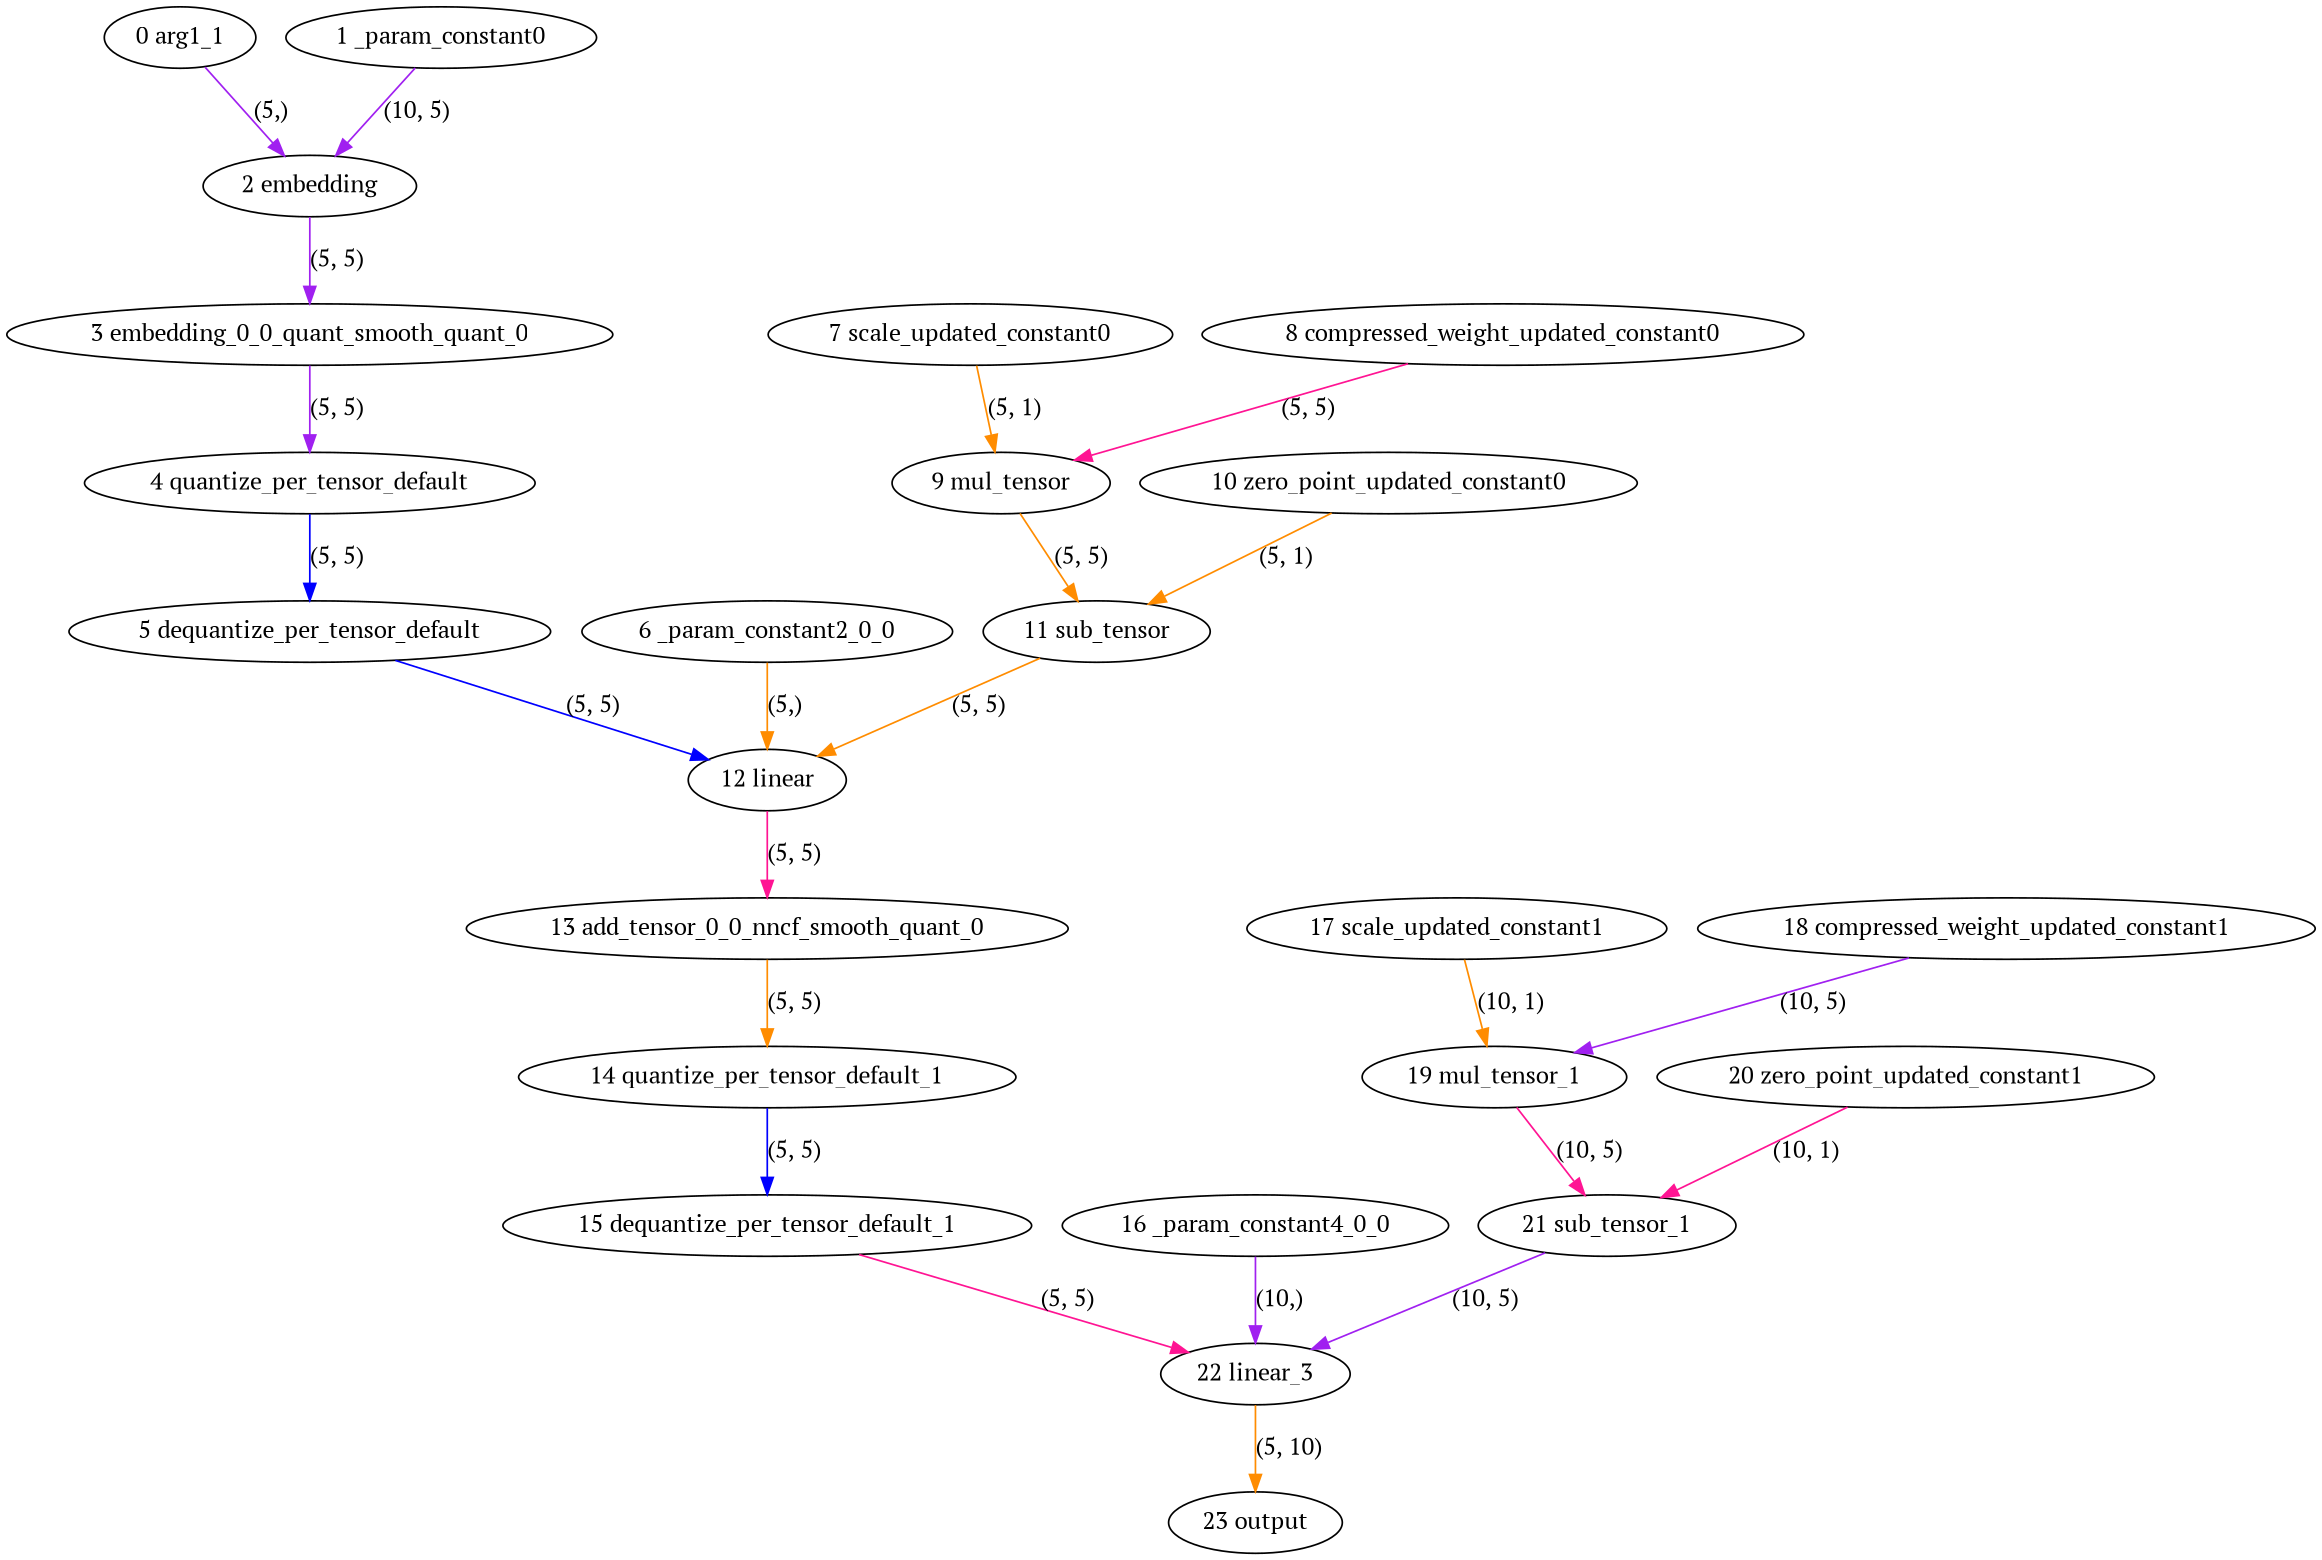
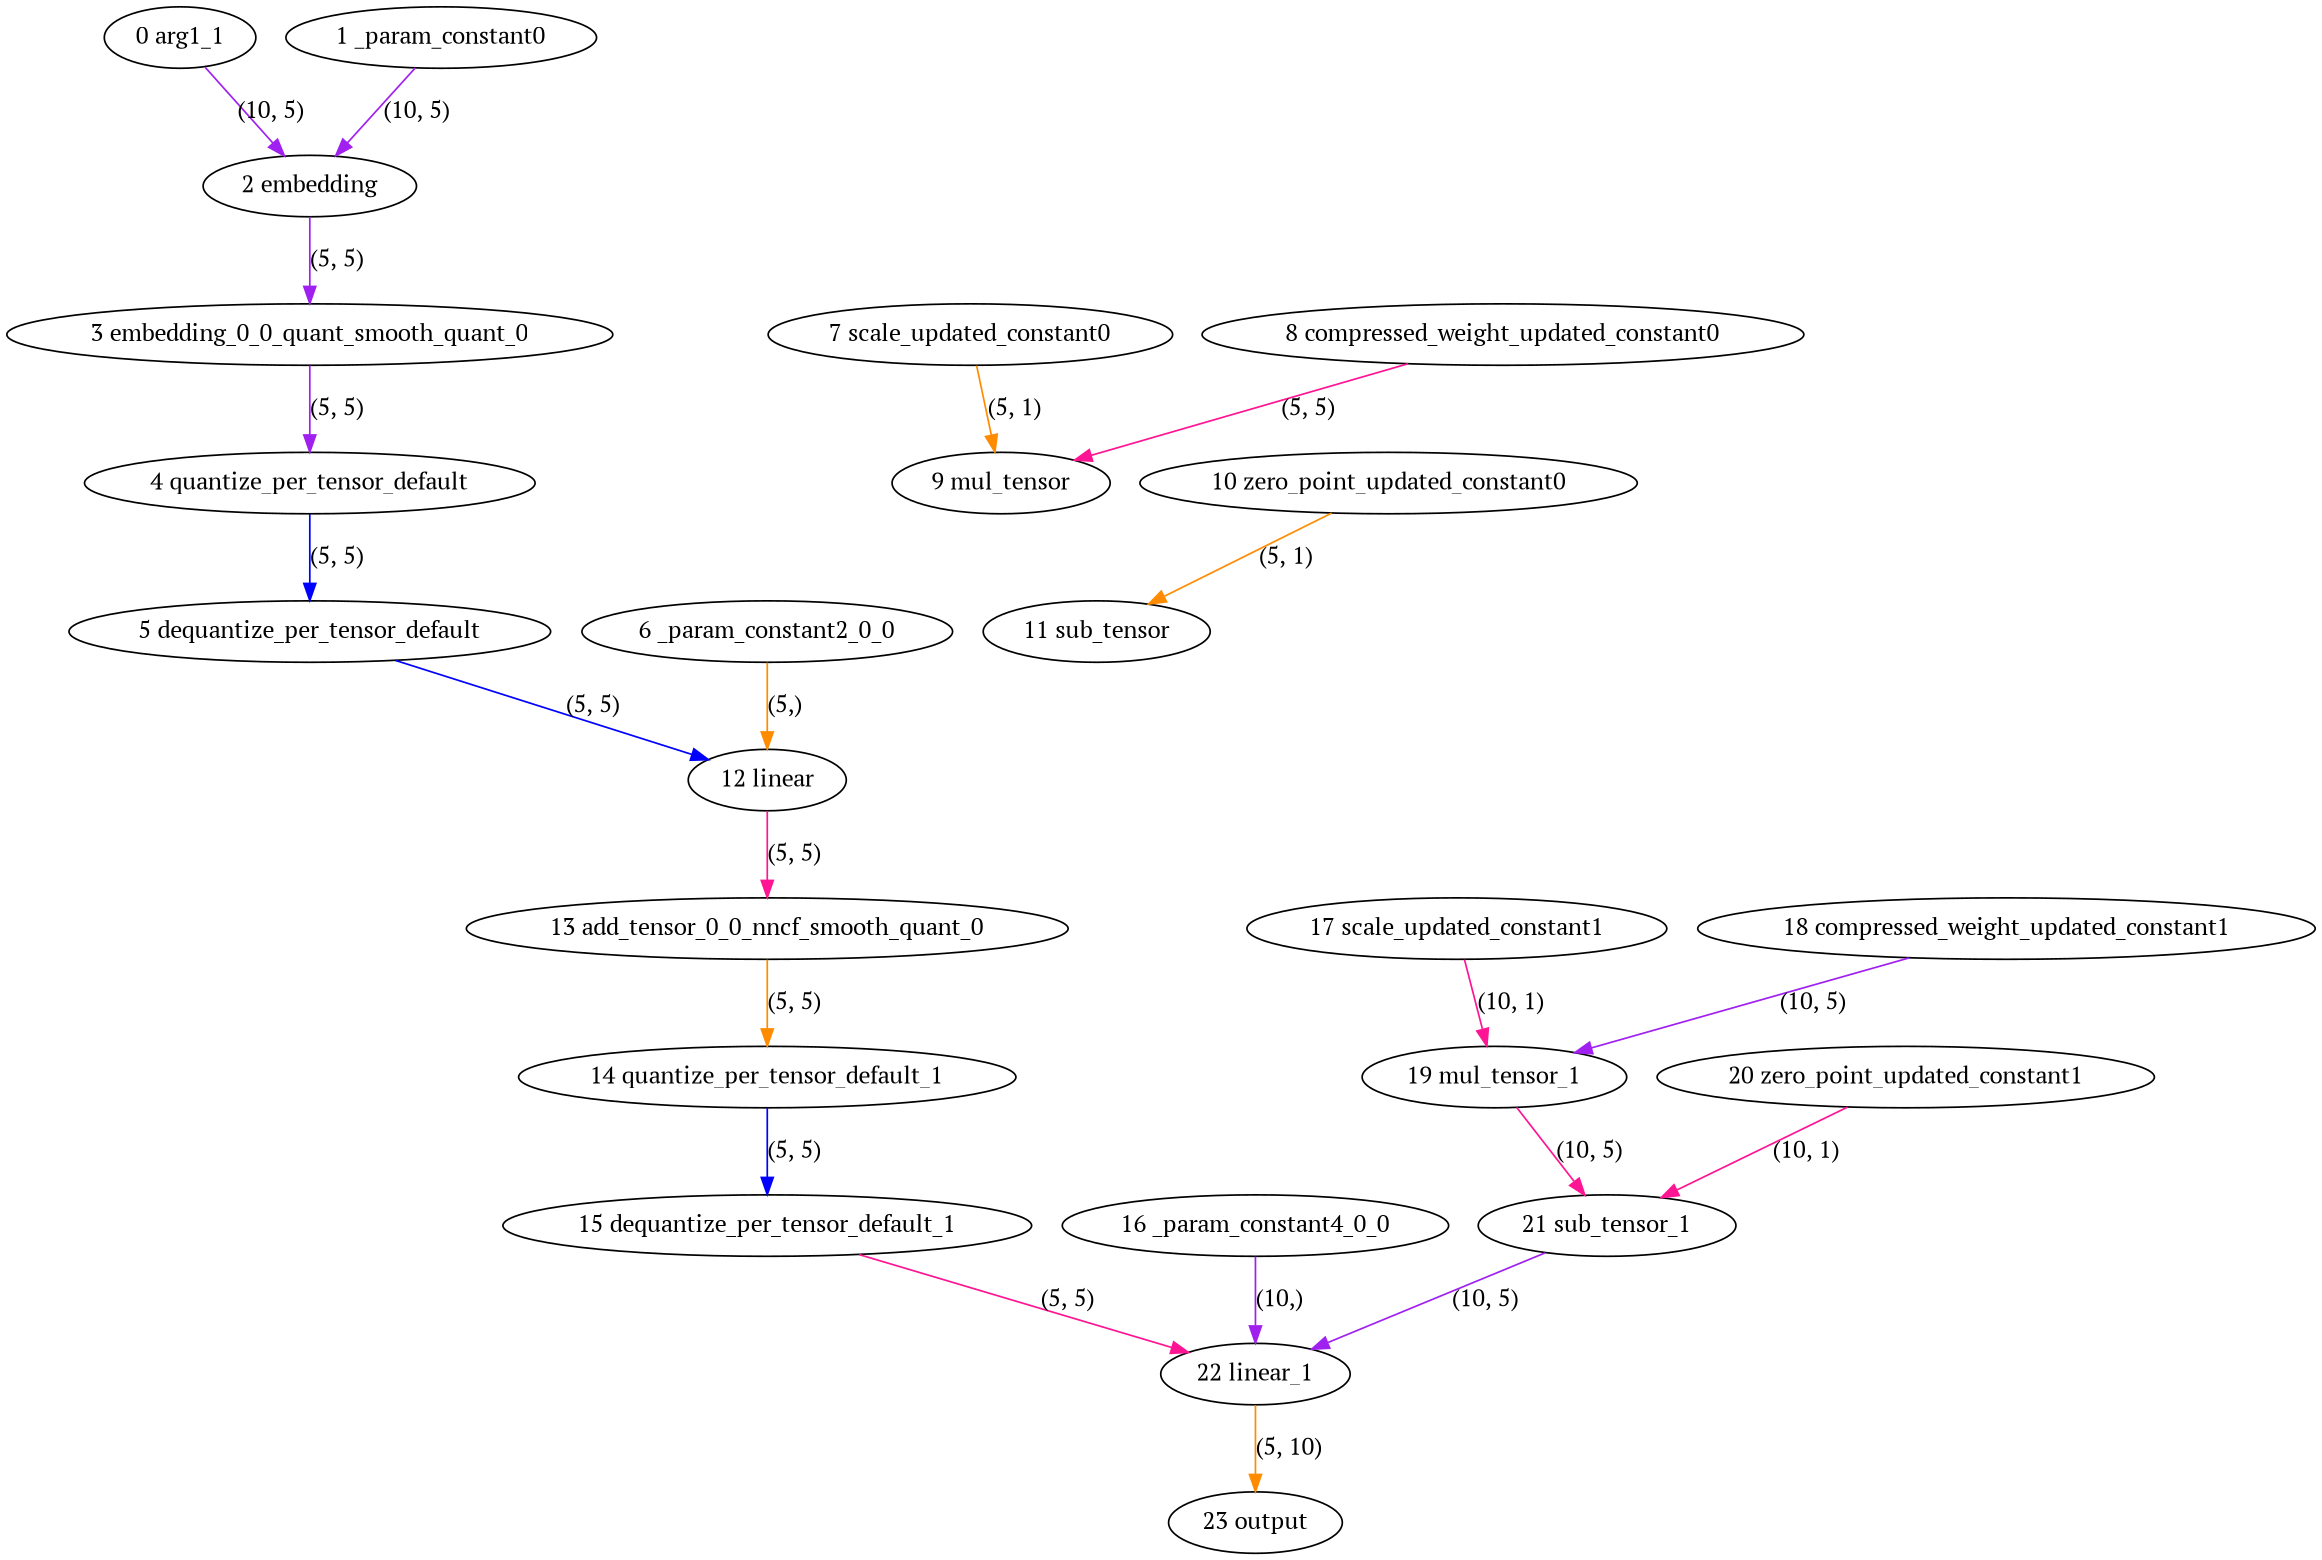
(271, 112) -> (271, 112)
(1044, 550) -> none
(937, 704) -> none
(1473, 994) -> (1473, 994)
(1255, 1374) -> (1255, 1374)
